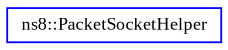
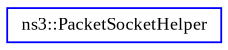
(114, 25) -> (114, 25)
